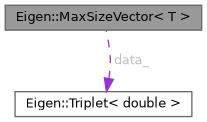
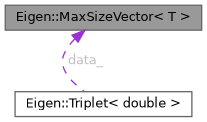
(110, 54) -> (64, 67)
